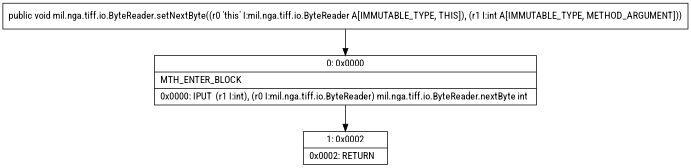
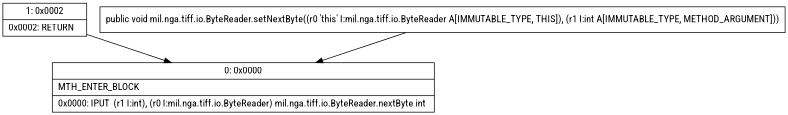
(345, 115) -> (126, 47)
